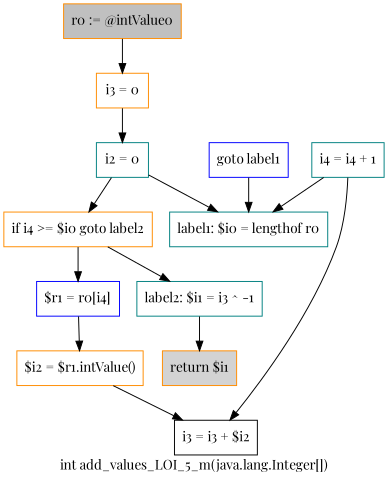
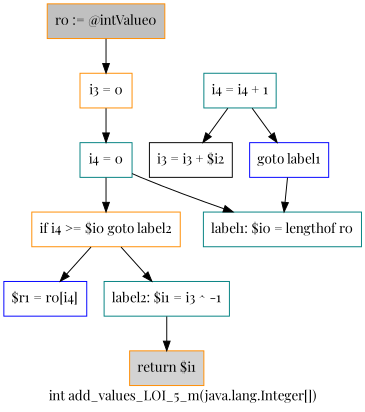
(122, 160) -> (106, 160)
(303, 192) -> (262, 121)
(80, 368) -> none
